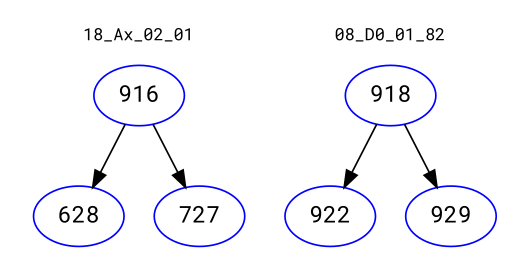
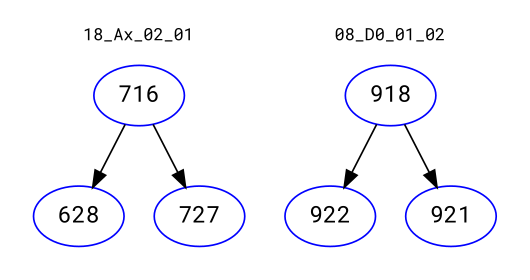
(391, 36) -> (391, 36)
(139, 96) -> (139, 96)
(451, 216) -> (451, 216)
